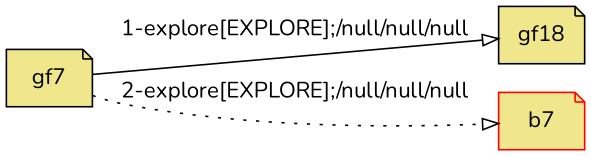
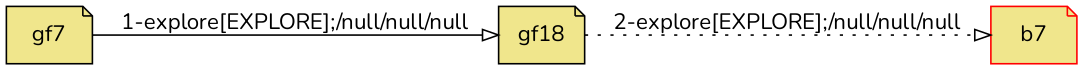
(286, 123) -> (780, 35)
